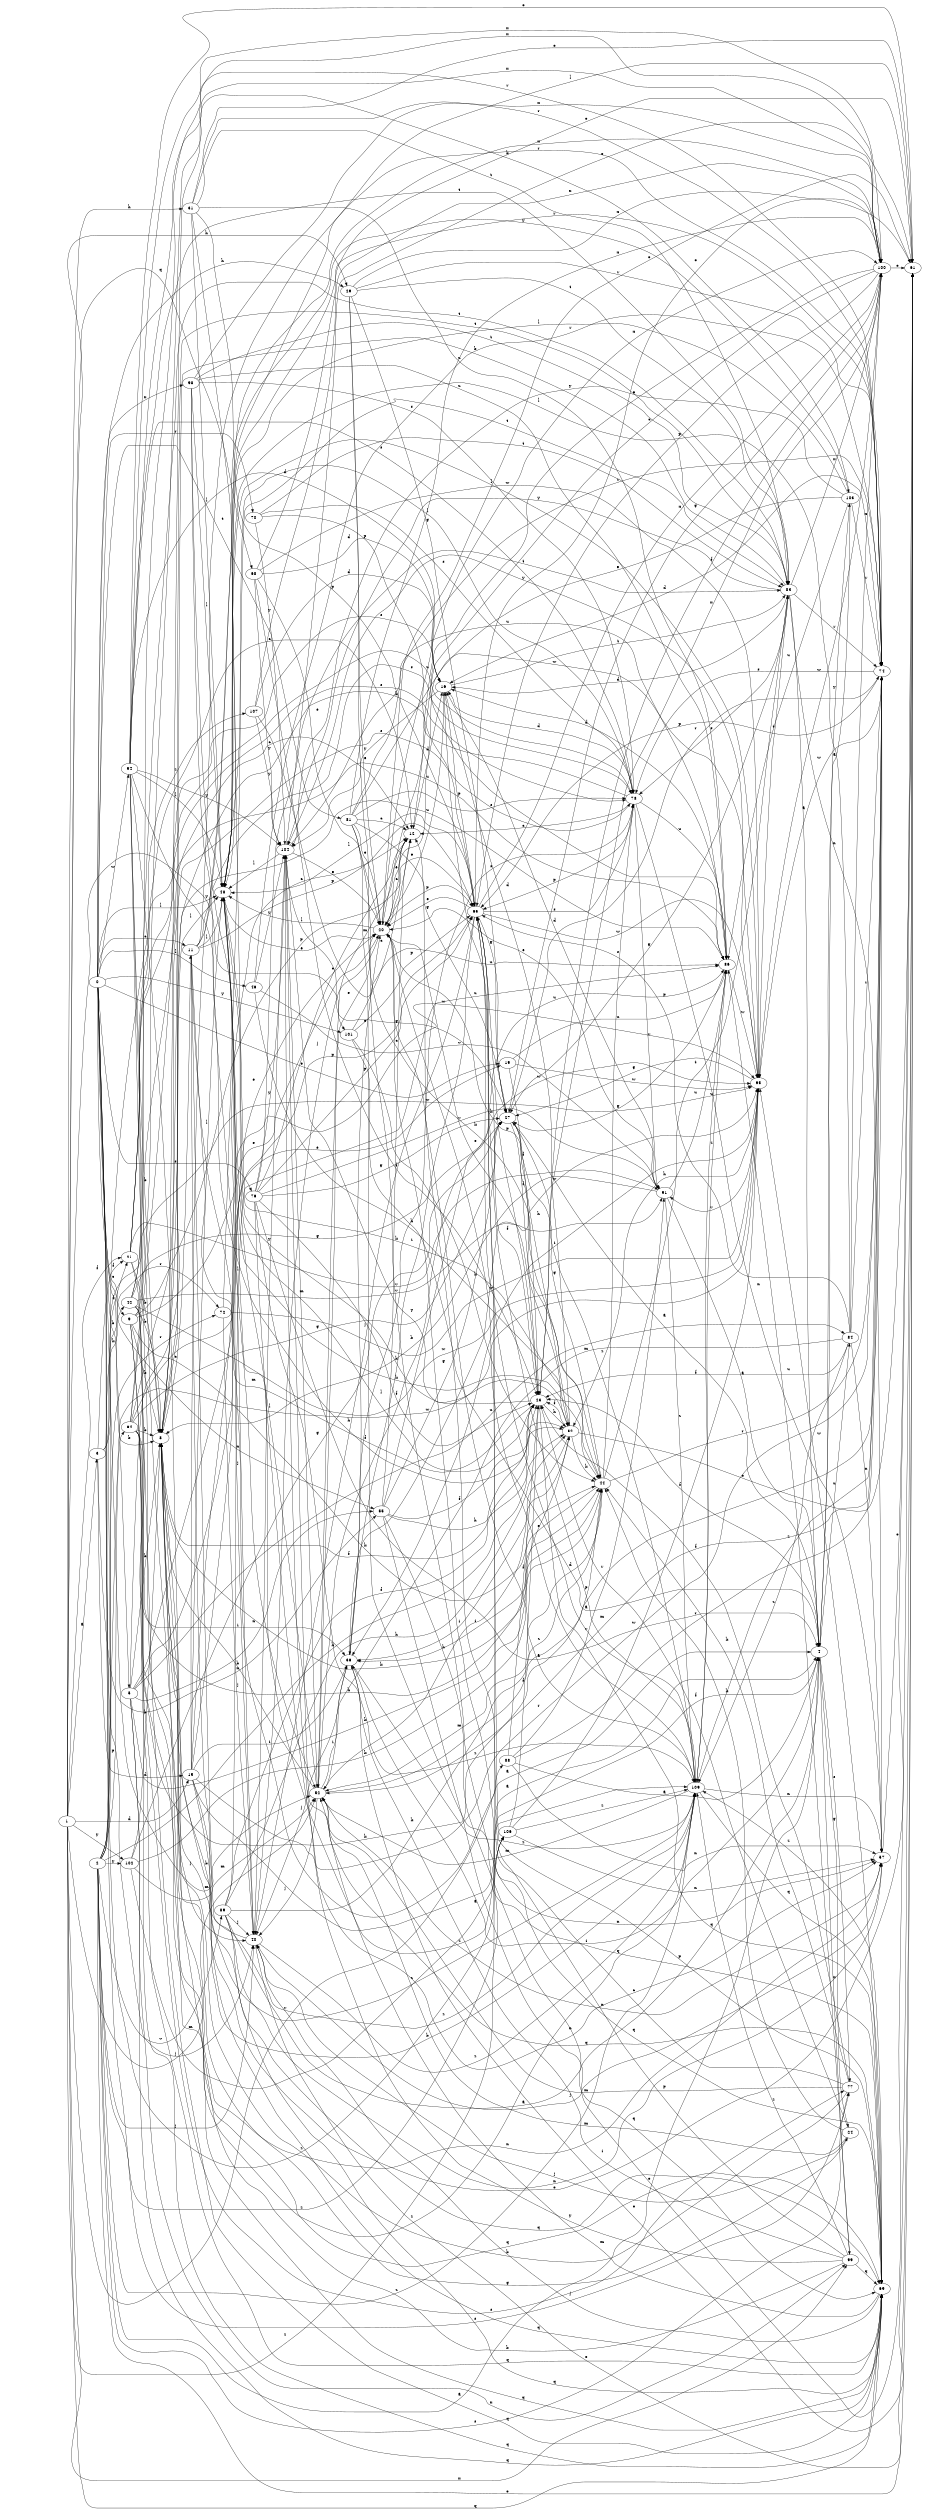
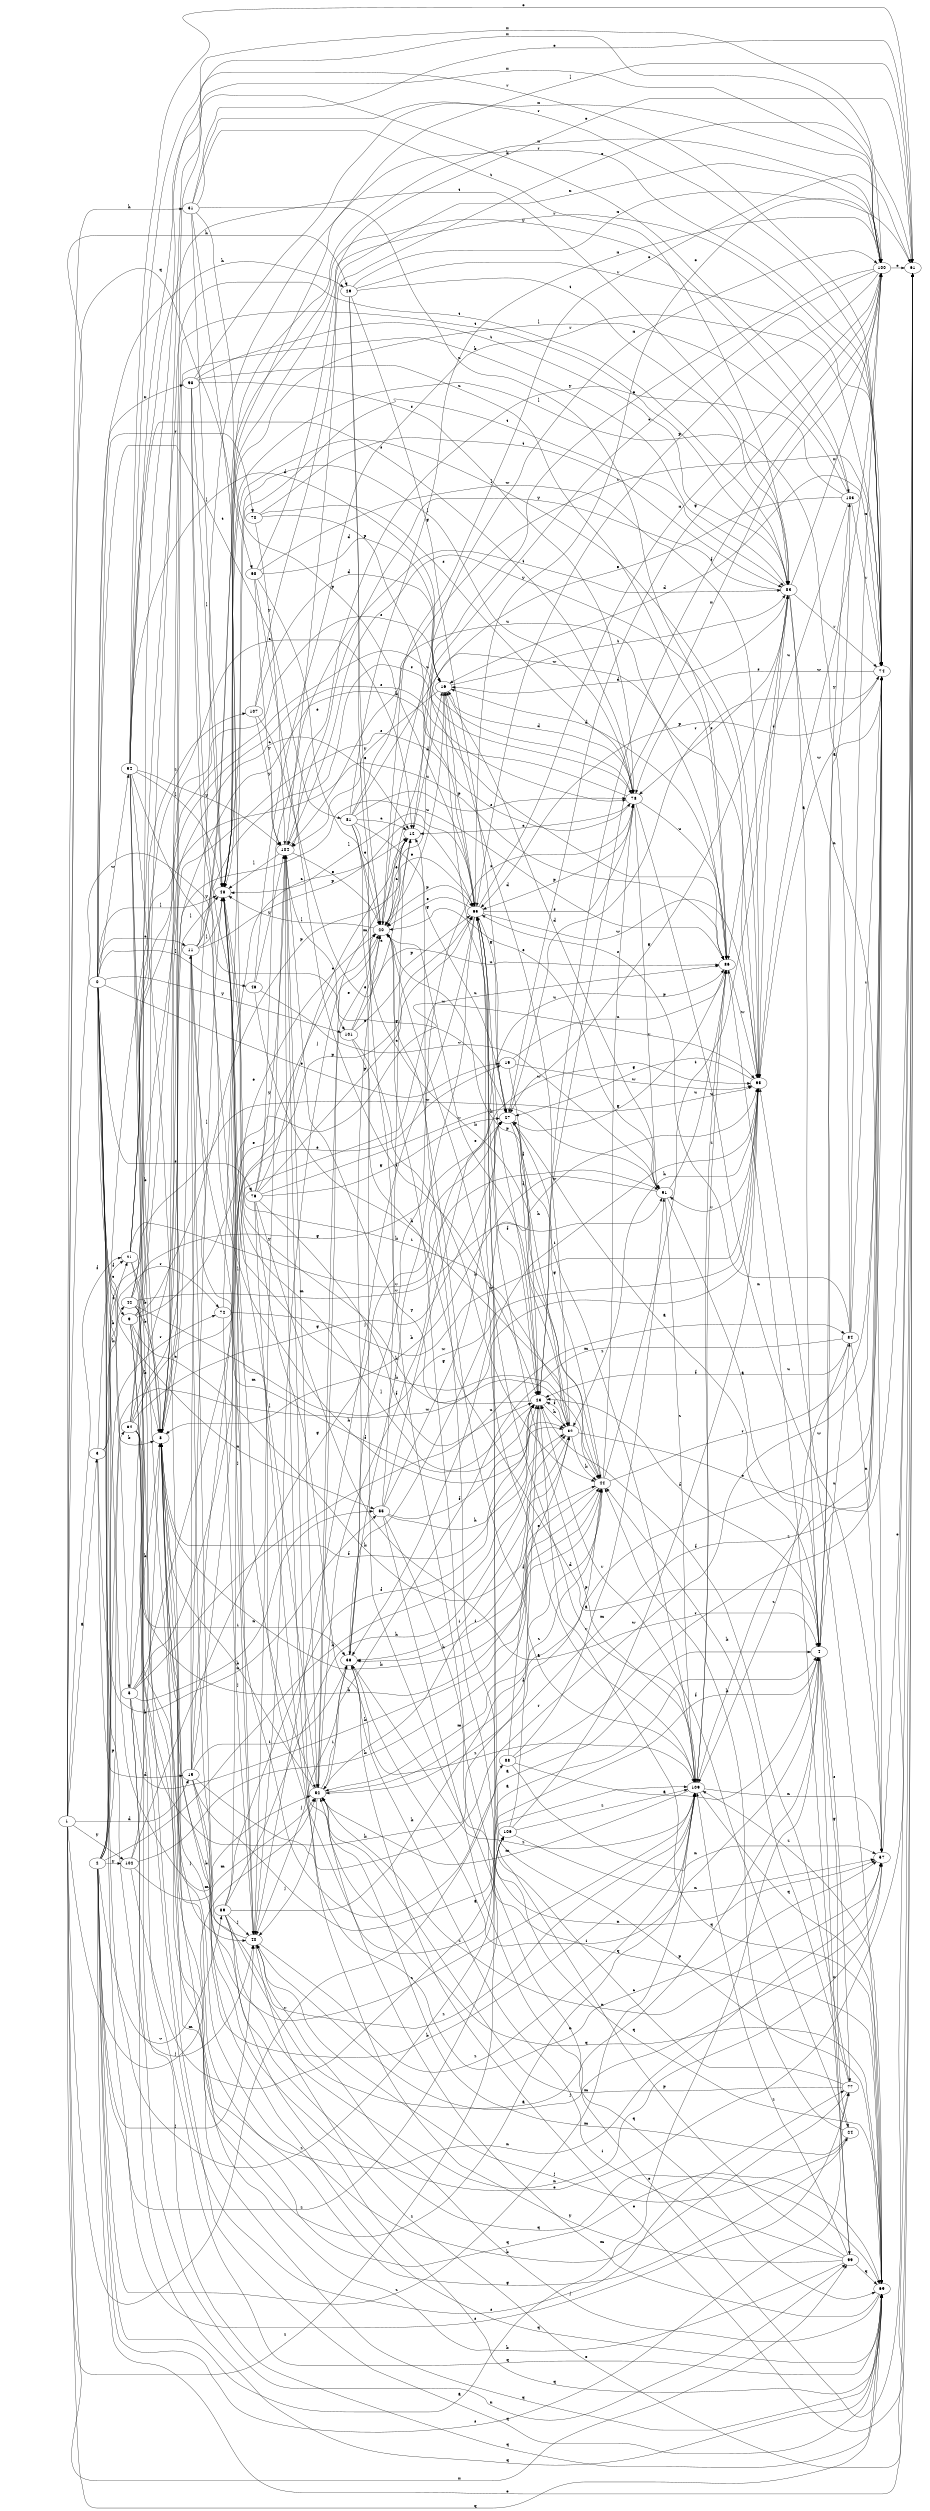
(276, 946) -> (364, 999)
(144, 1432) -> none
